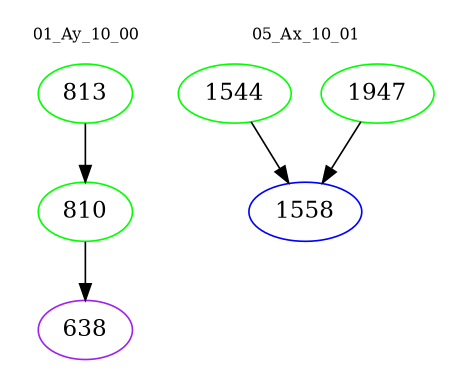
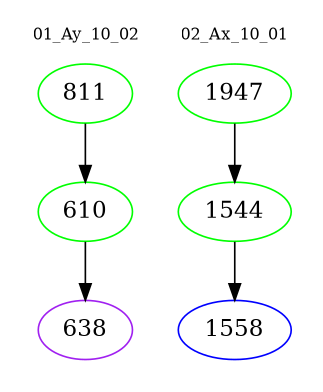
(86, 35) -> (86, 35)
(306, 35) -> (235, 35)
(85, 94) -> (85, 94)
(346, 145) -> (235, 145)
(85, 212) -> (85, 212)
